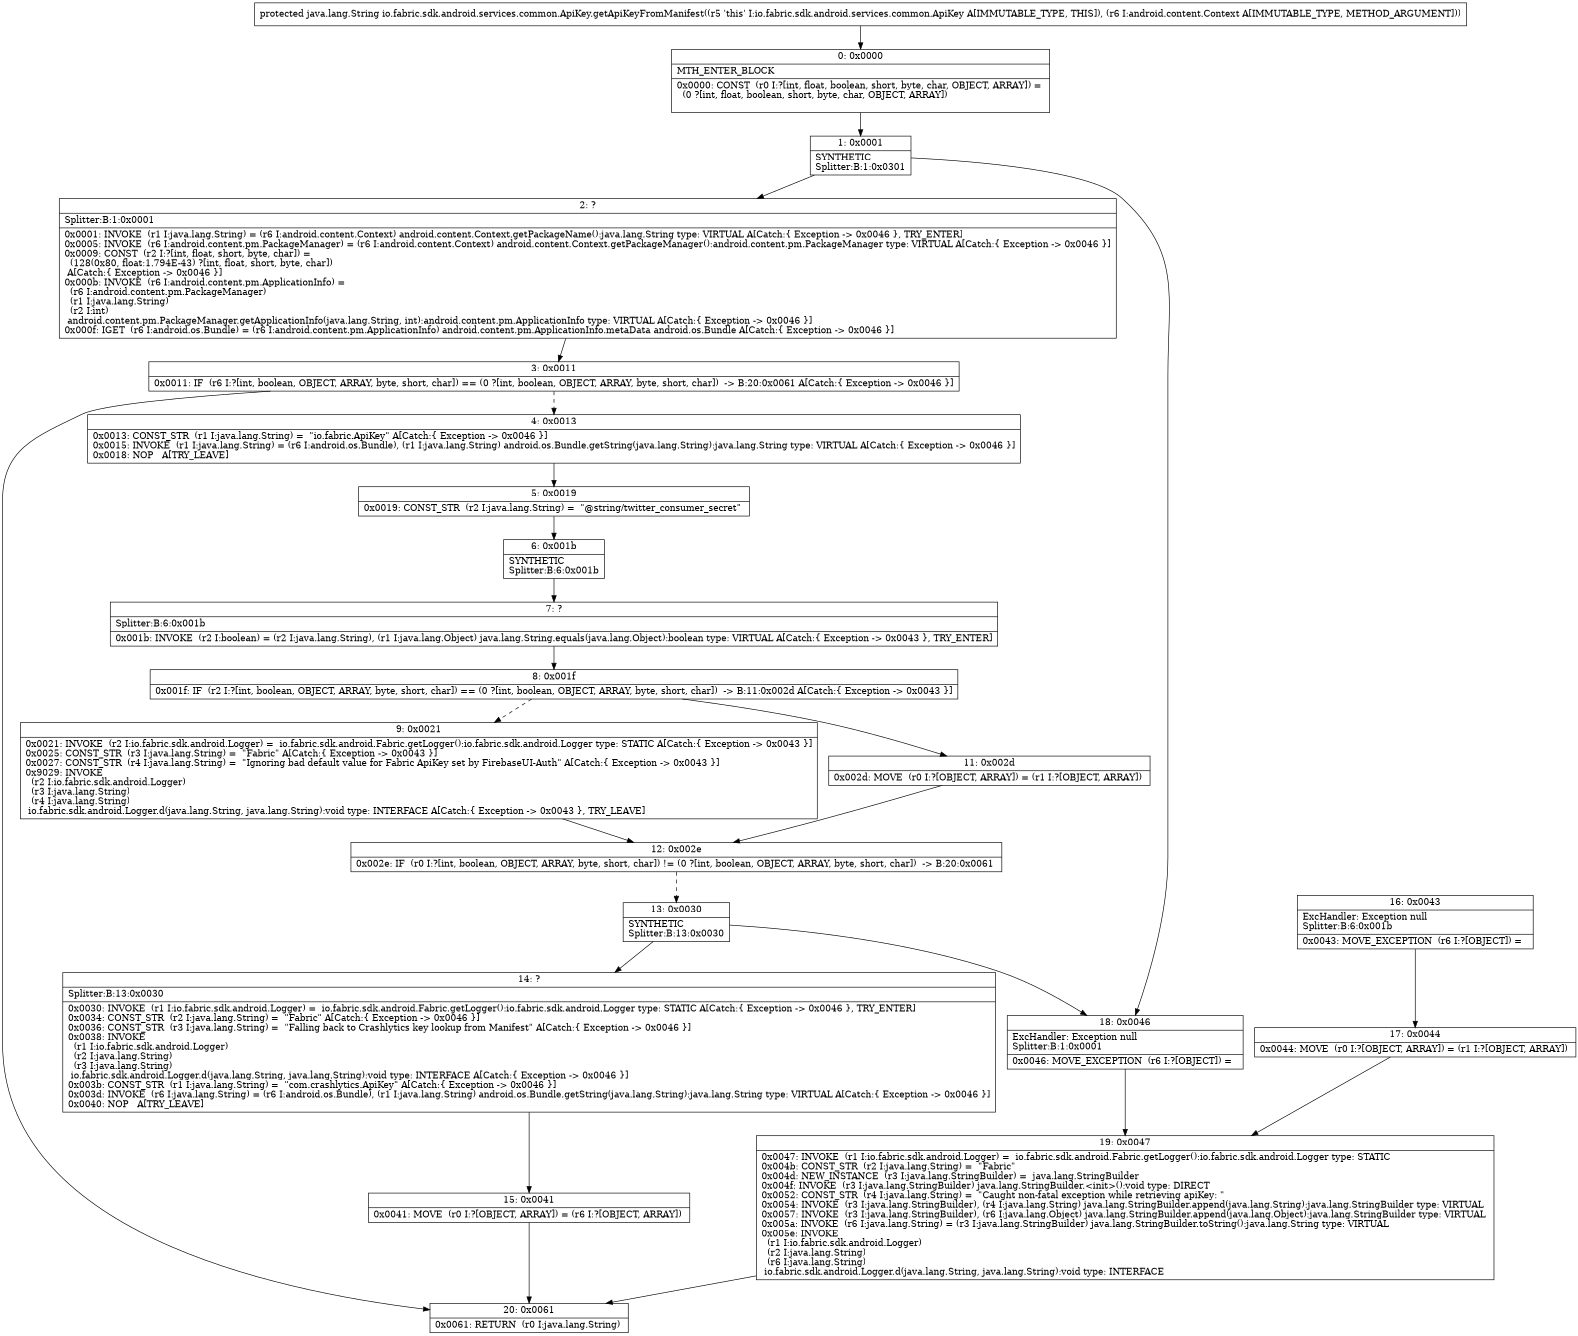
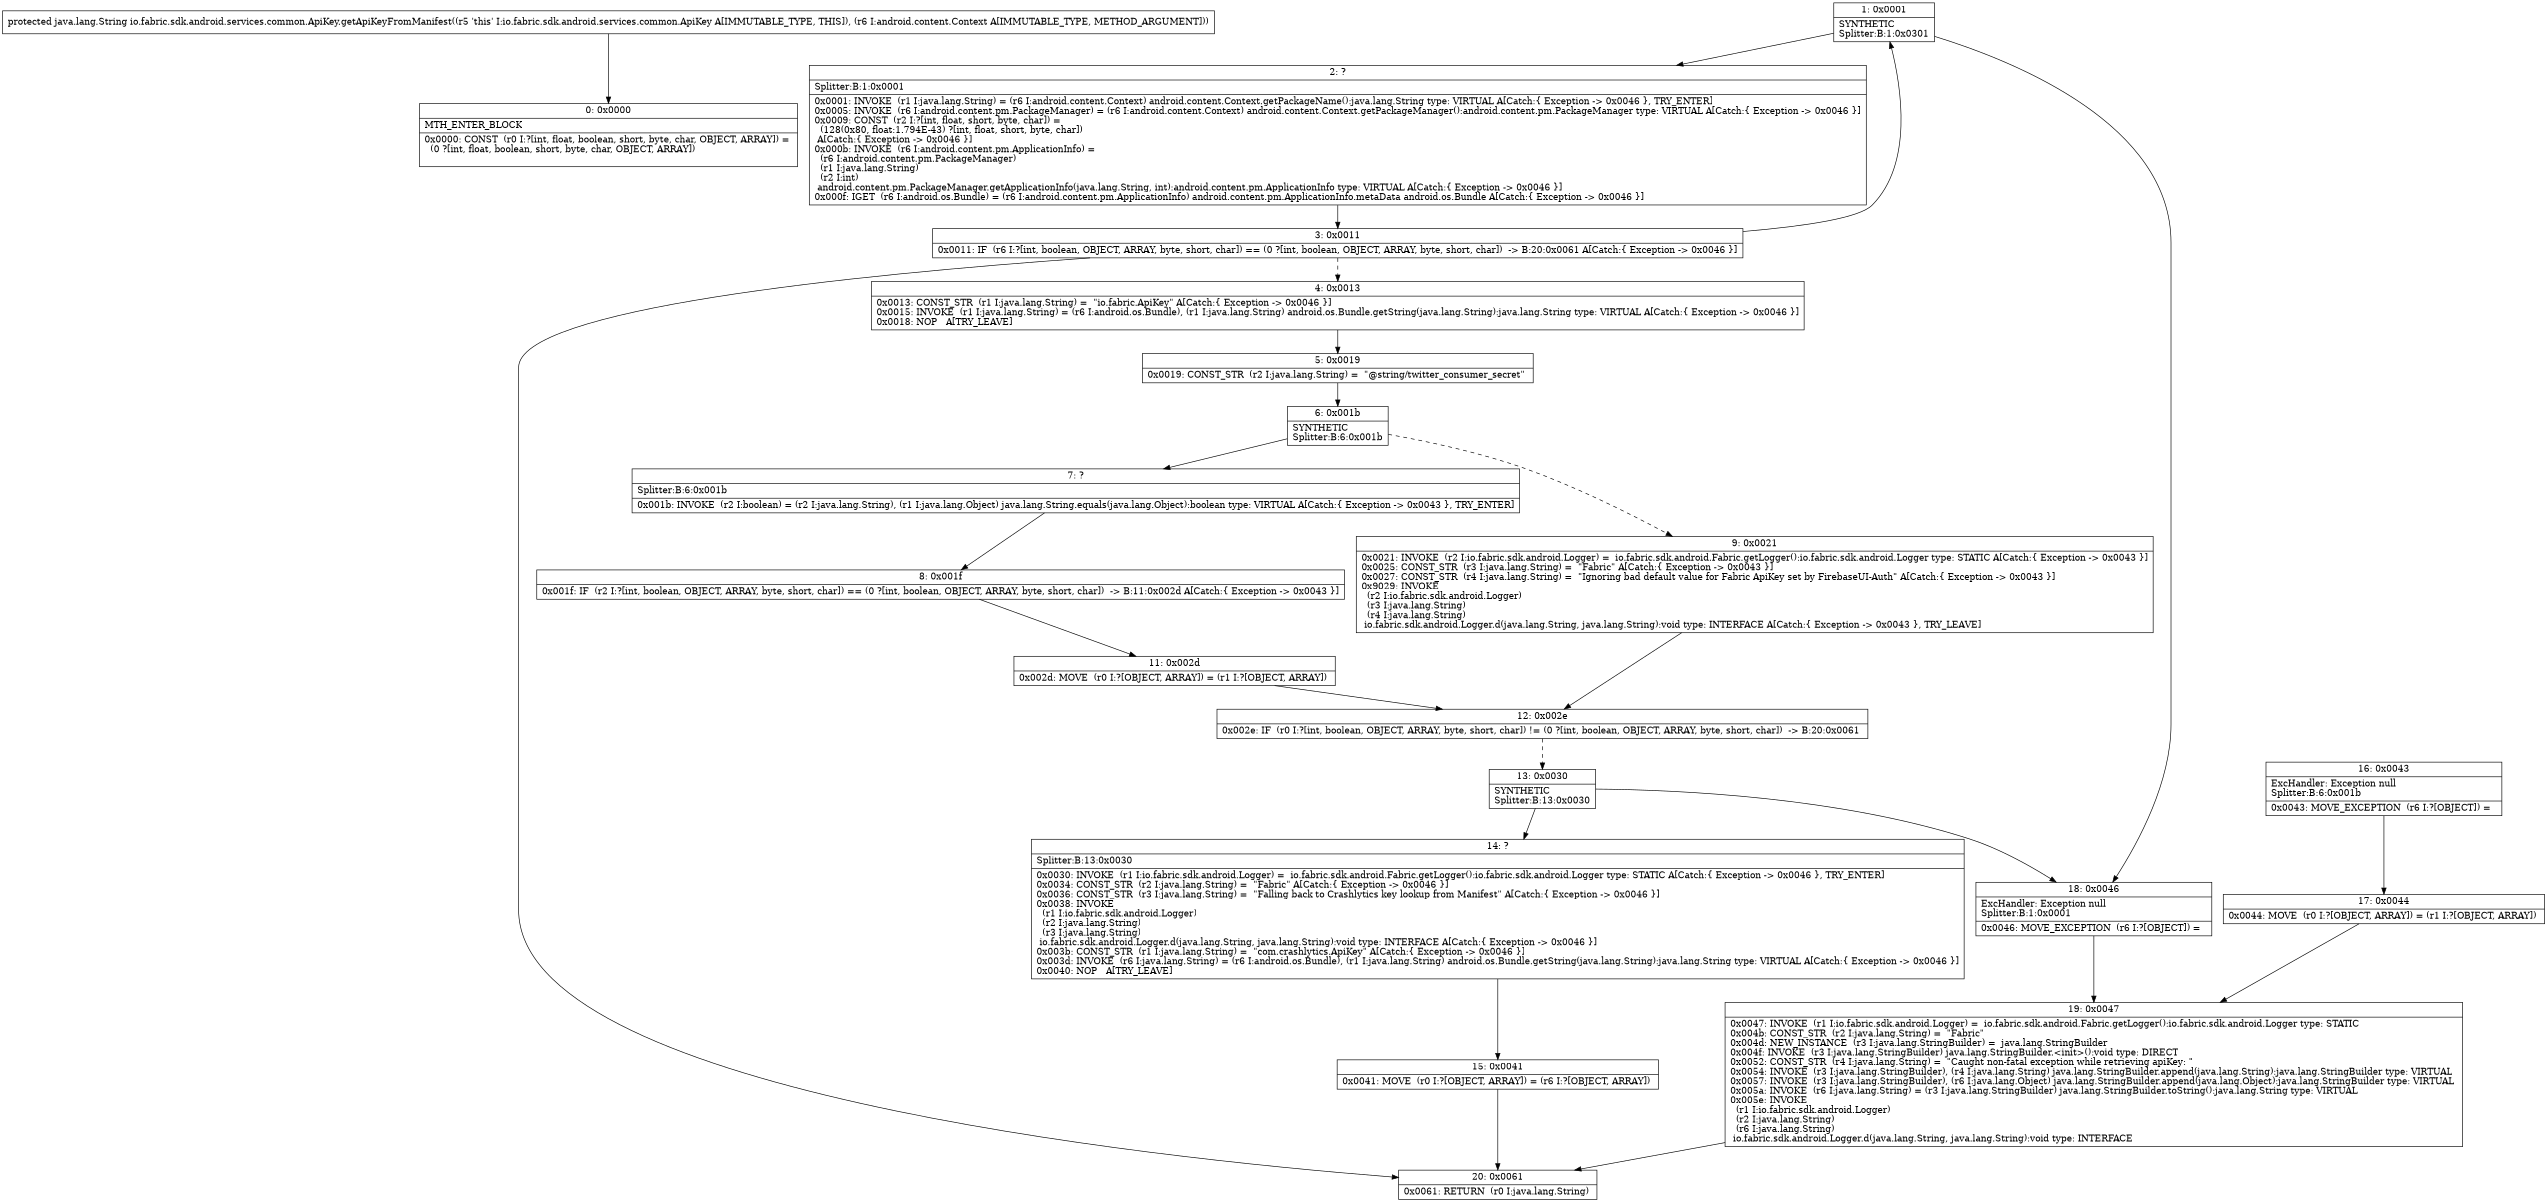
(861, 121) -> (1882, 193)
(516, 709) -> (1532, 471)
